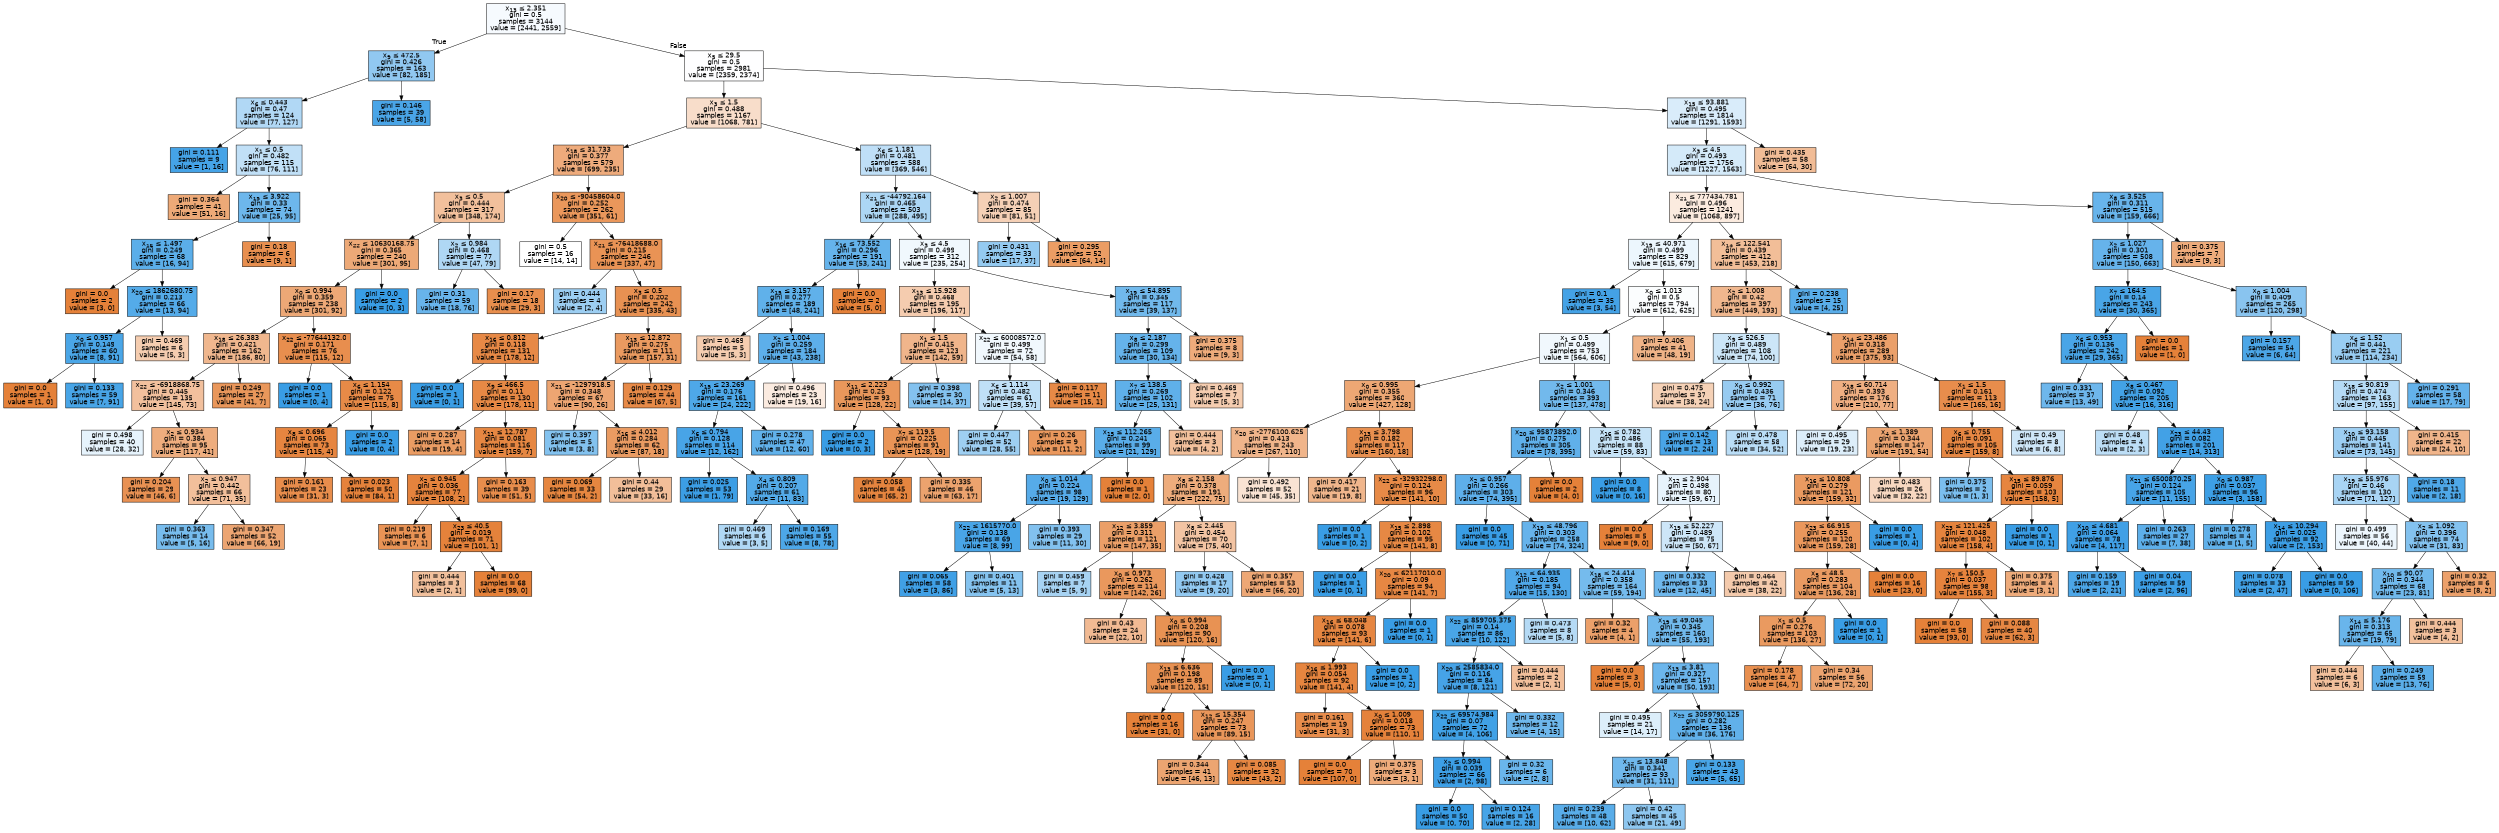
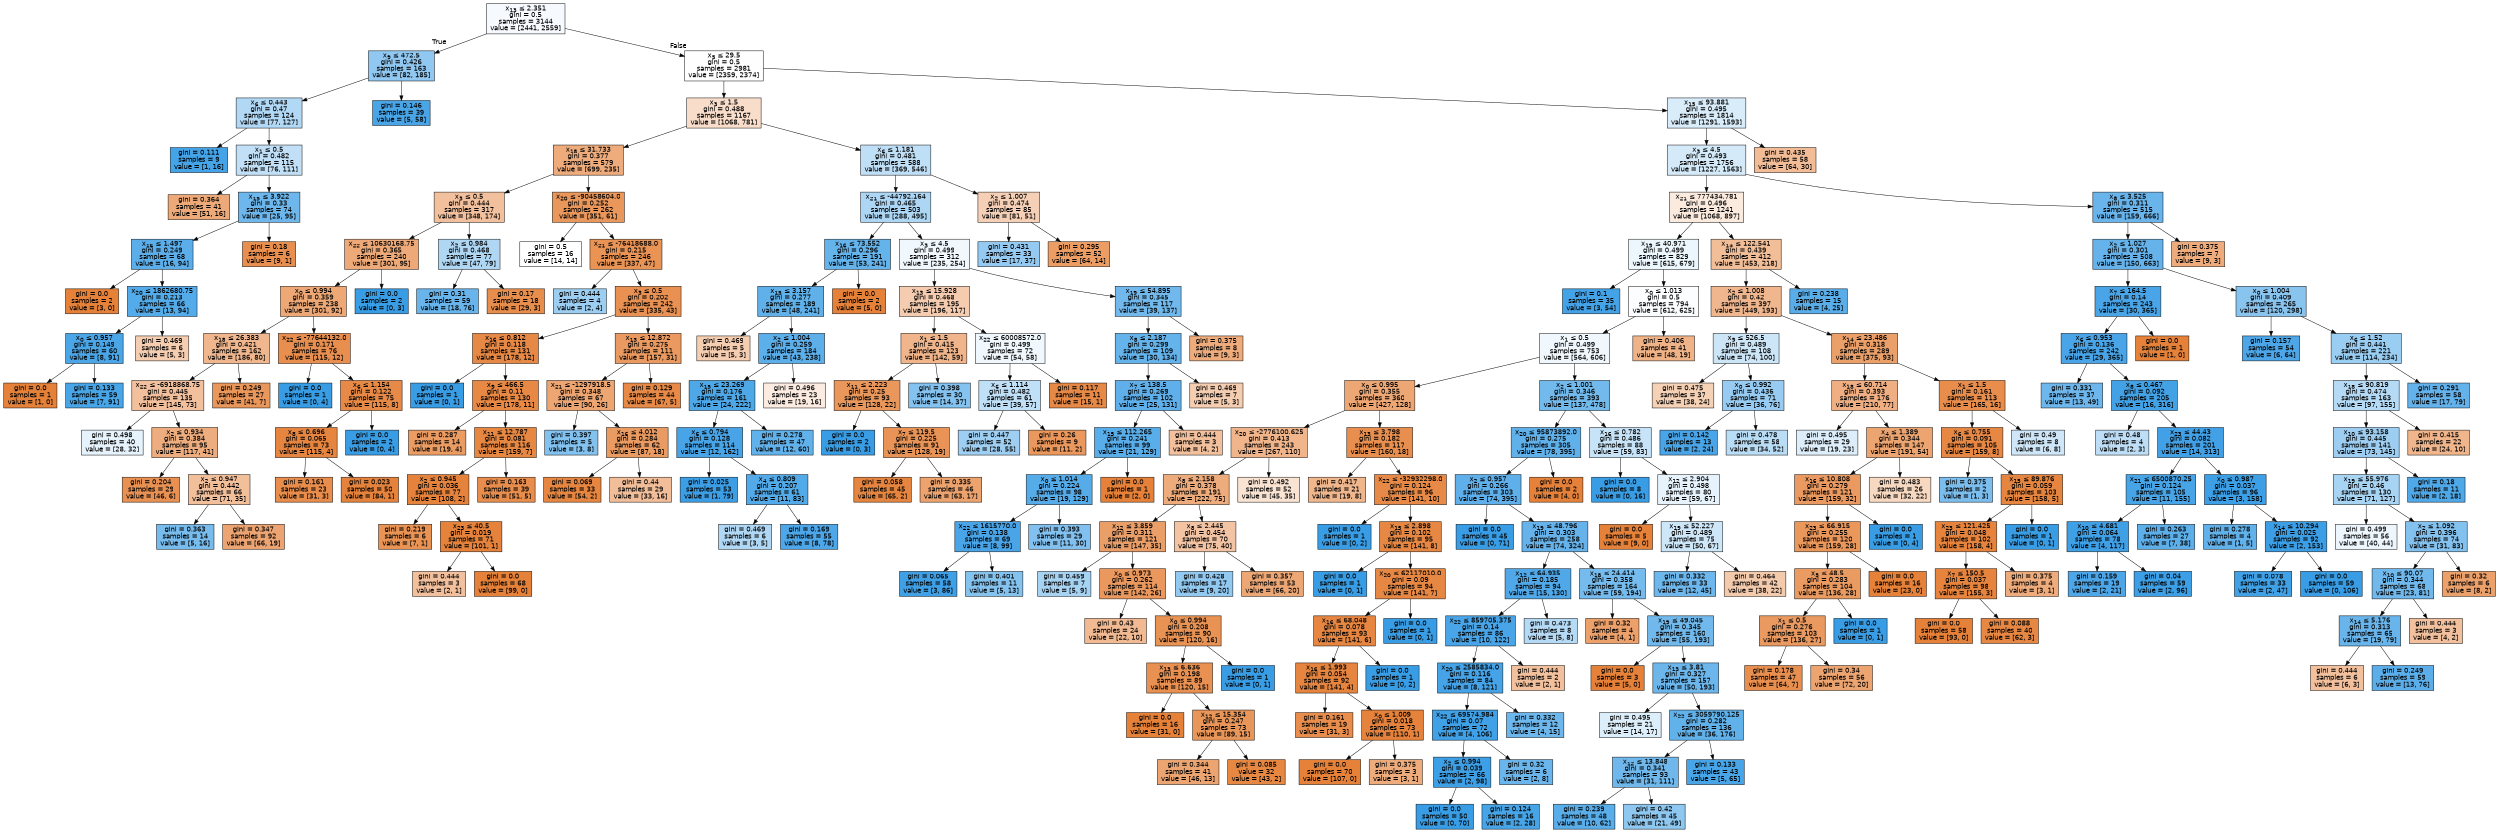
(254, 537) -> (254, 537)
(1256, 772) -> (1256, 772)
